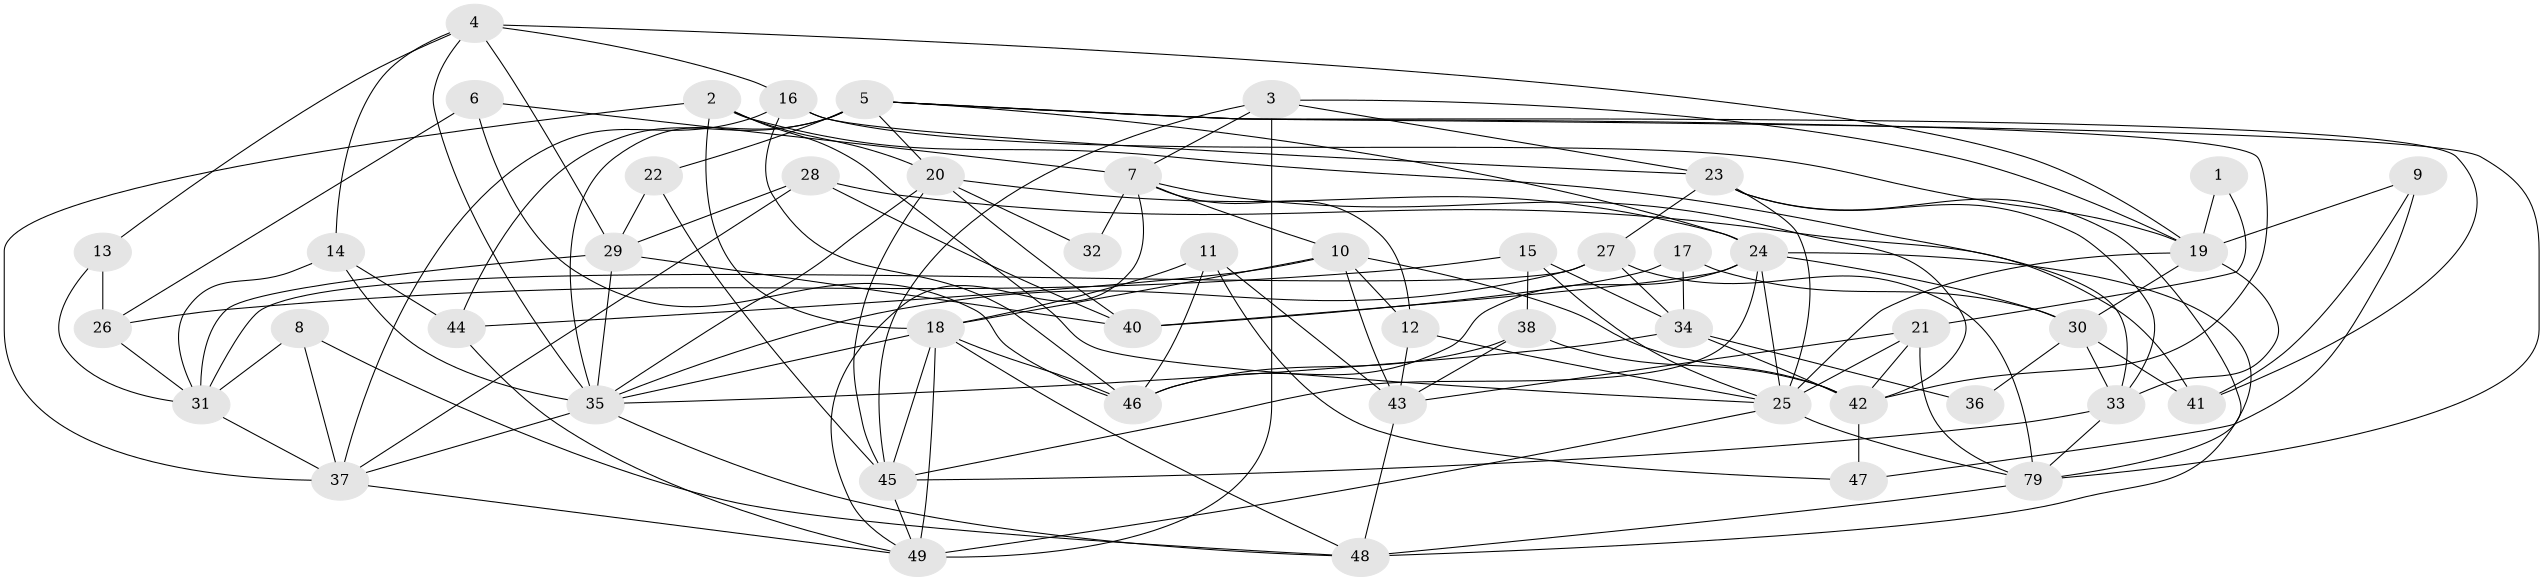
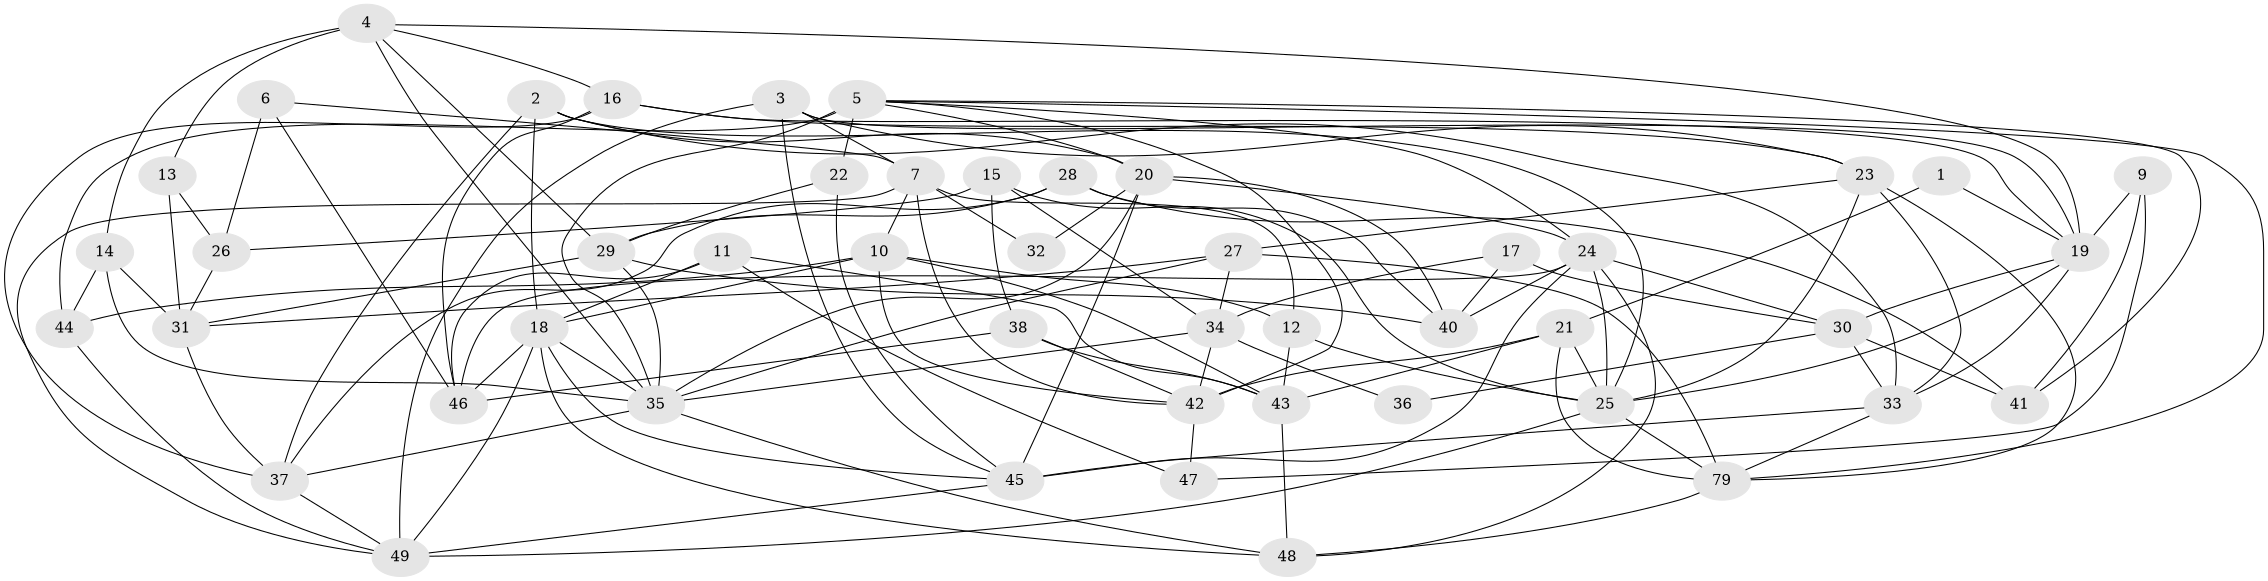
(300, 329) -> none
